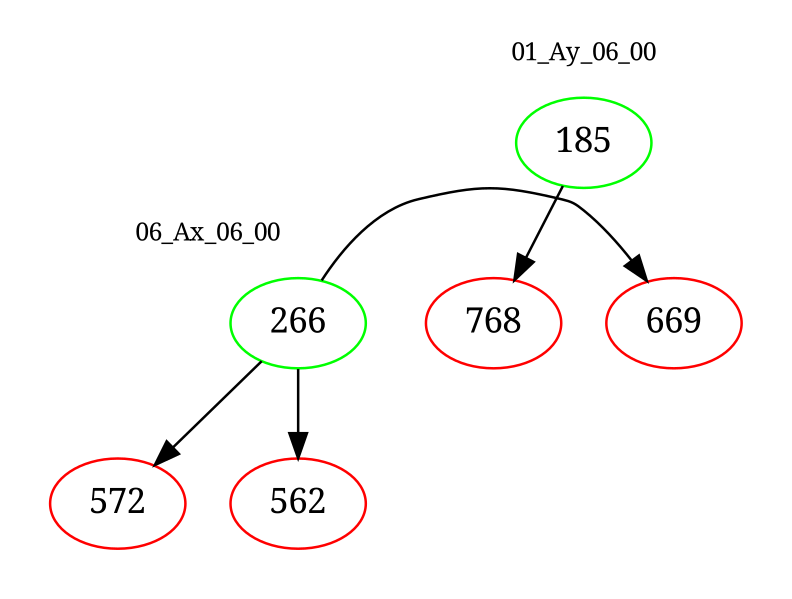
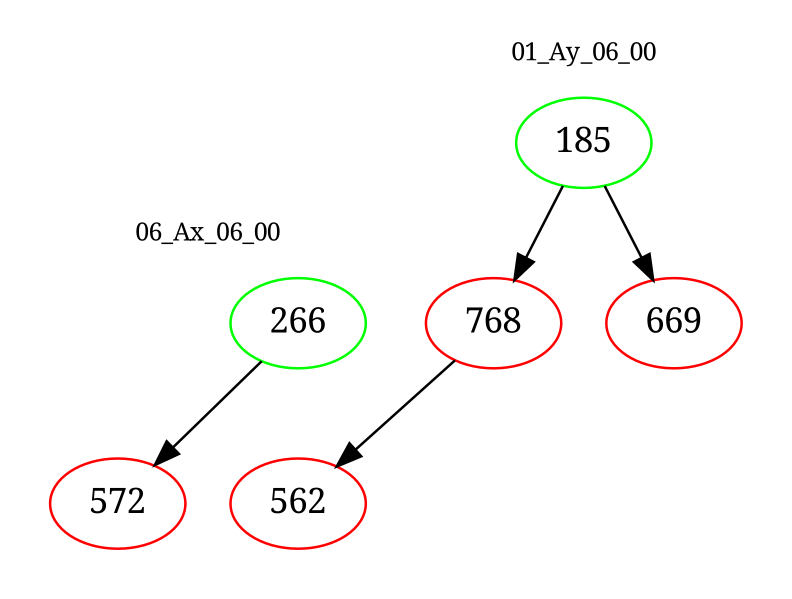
(473, 189) -> (623, 222)
(298, 401) -> (405, 405)
